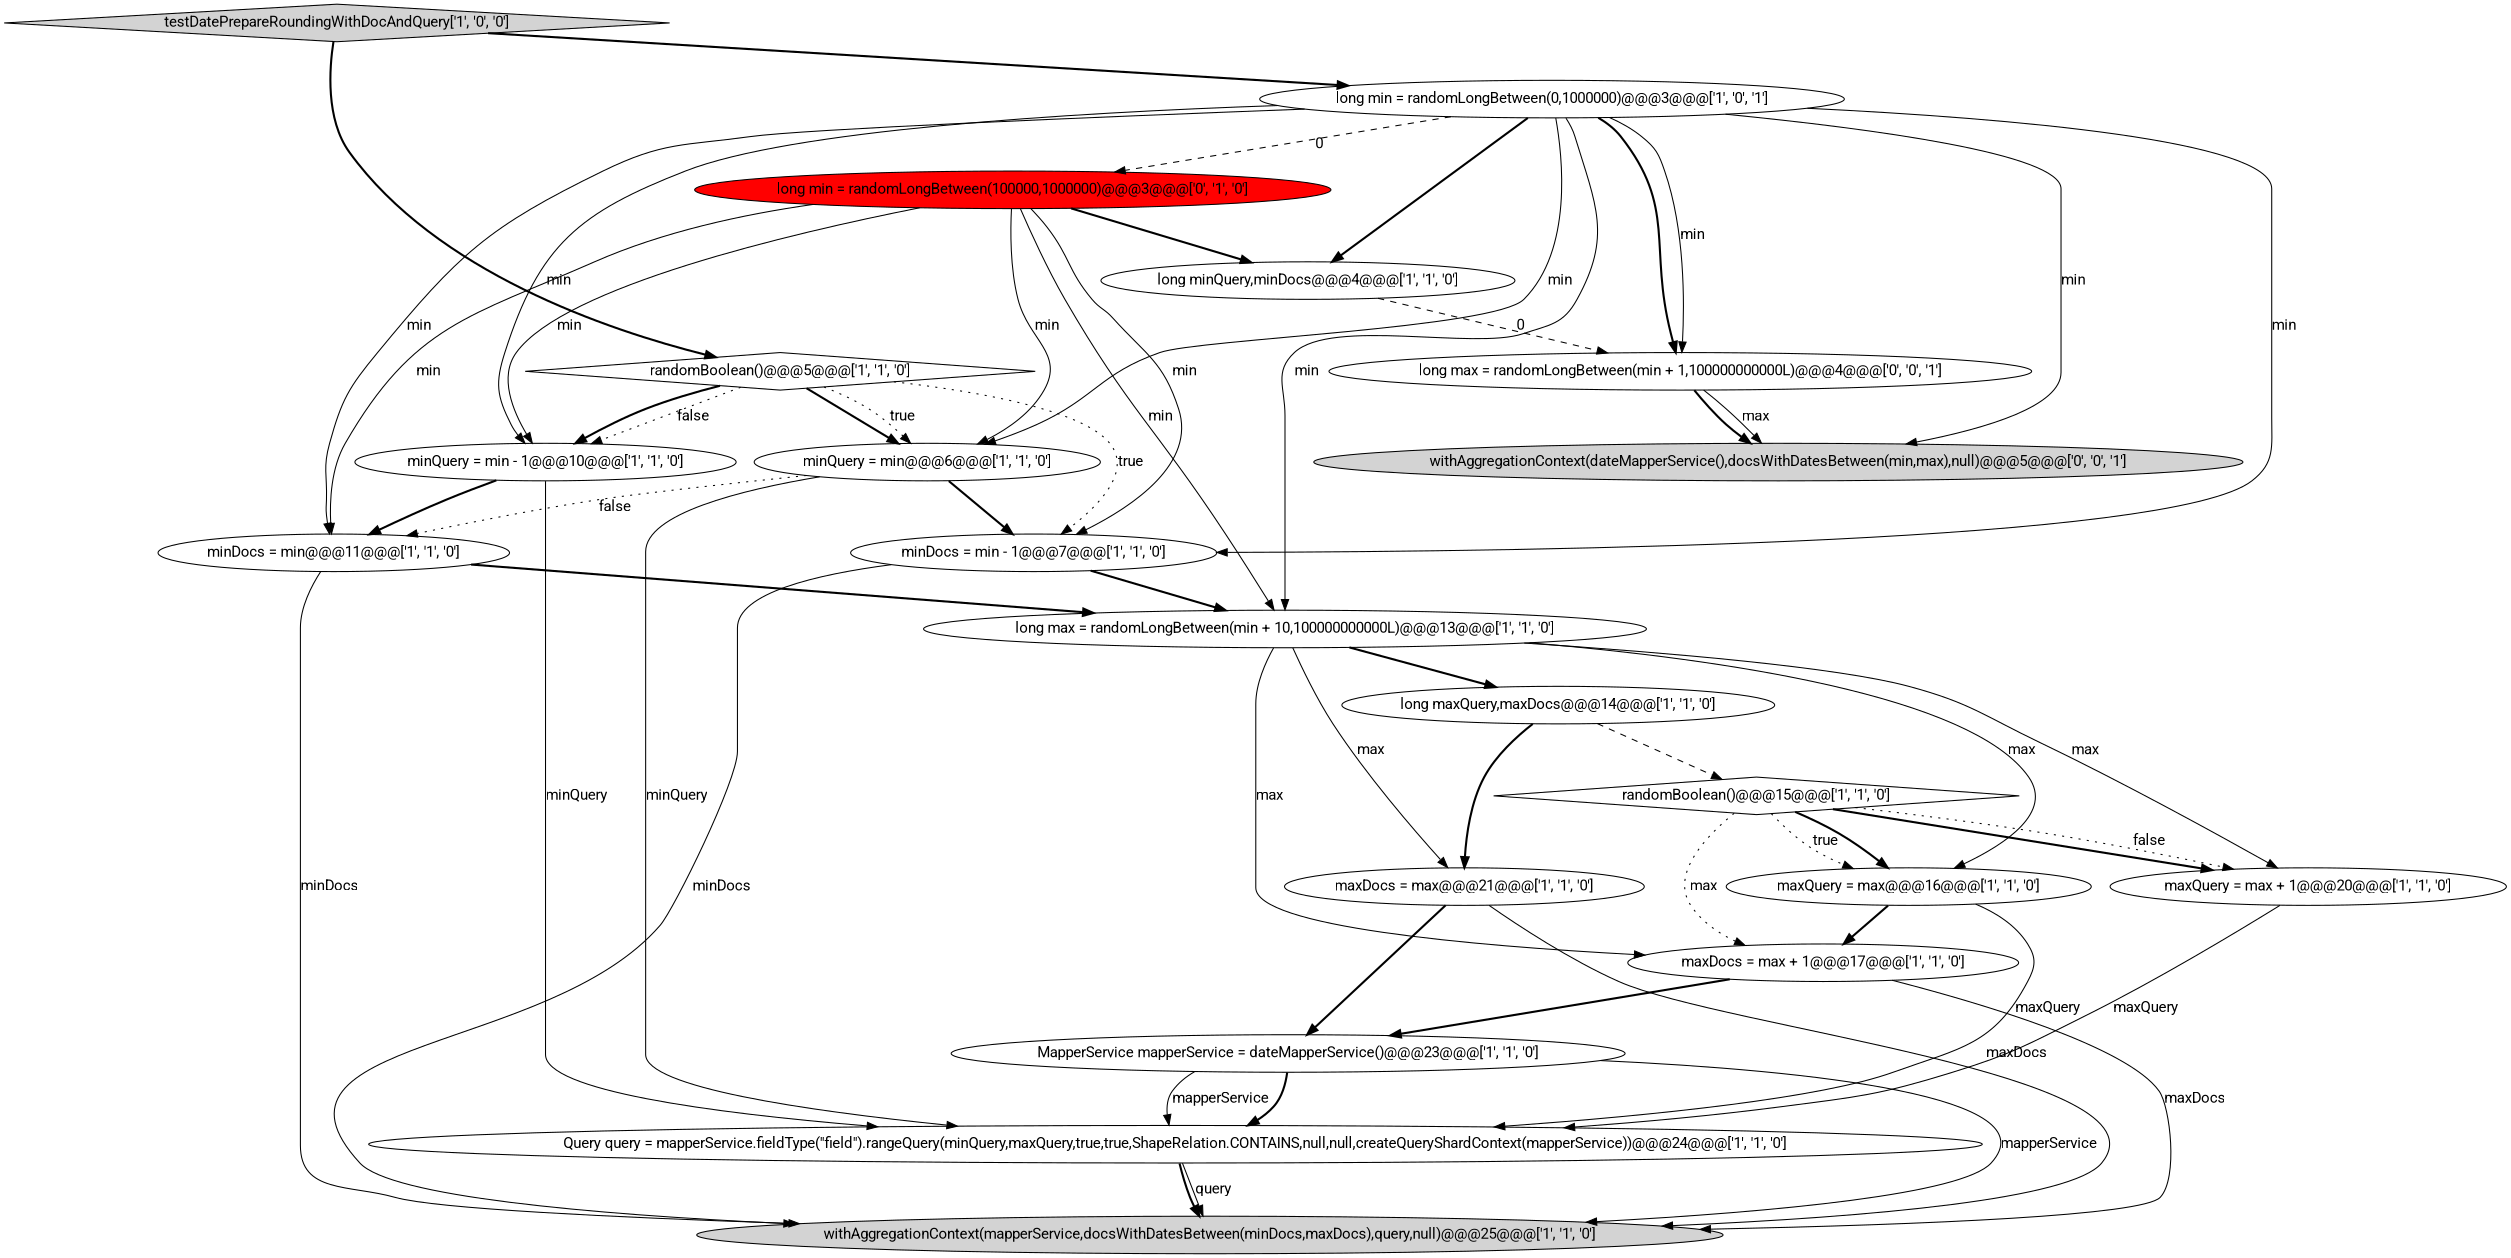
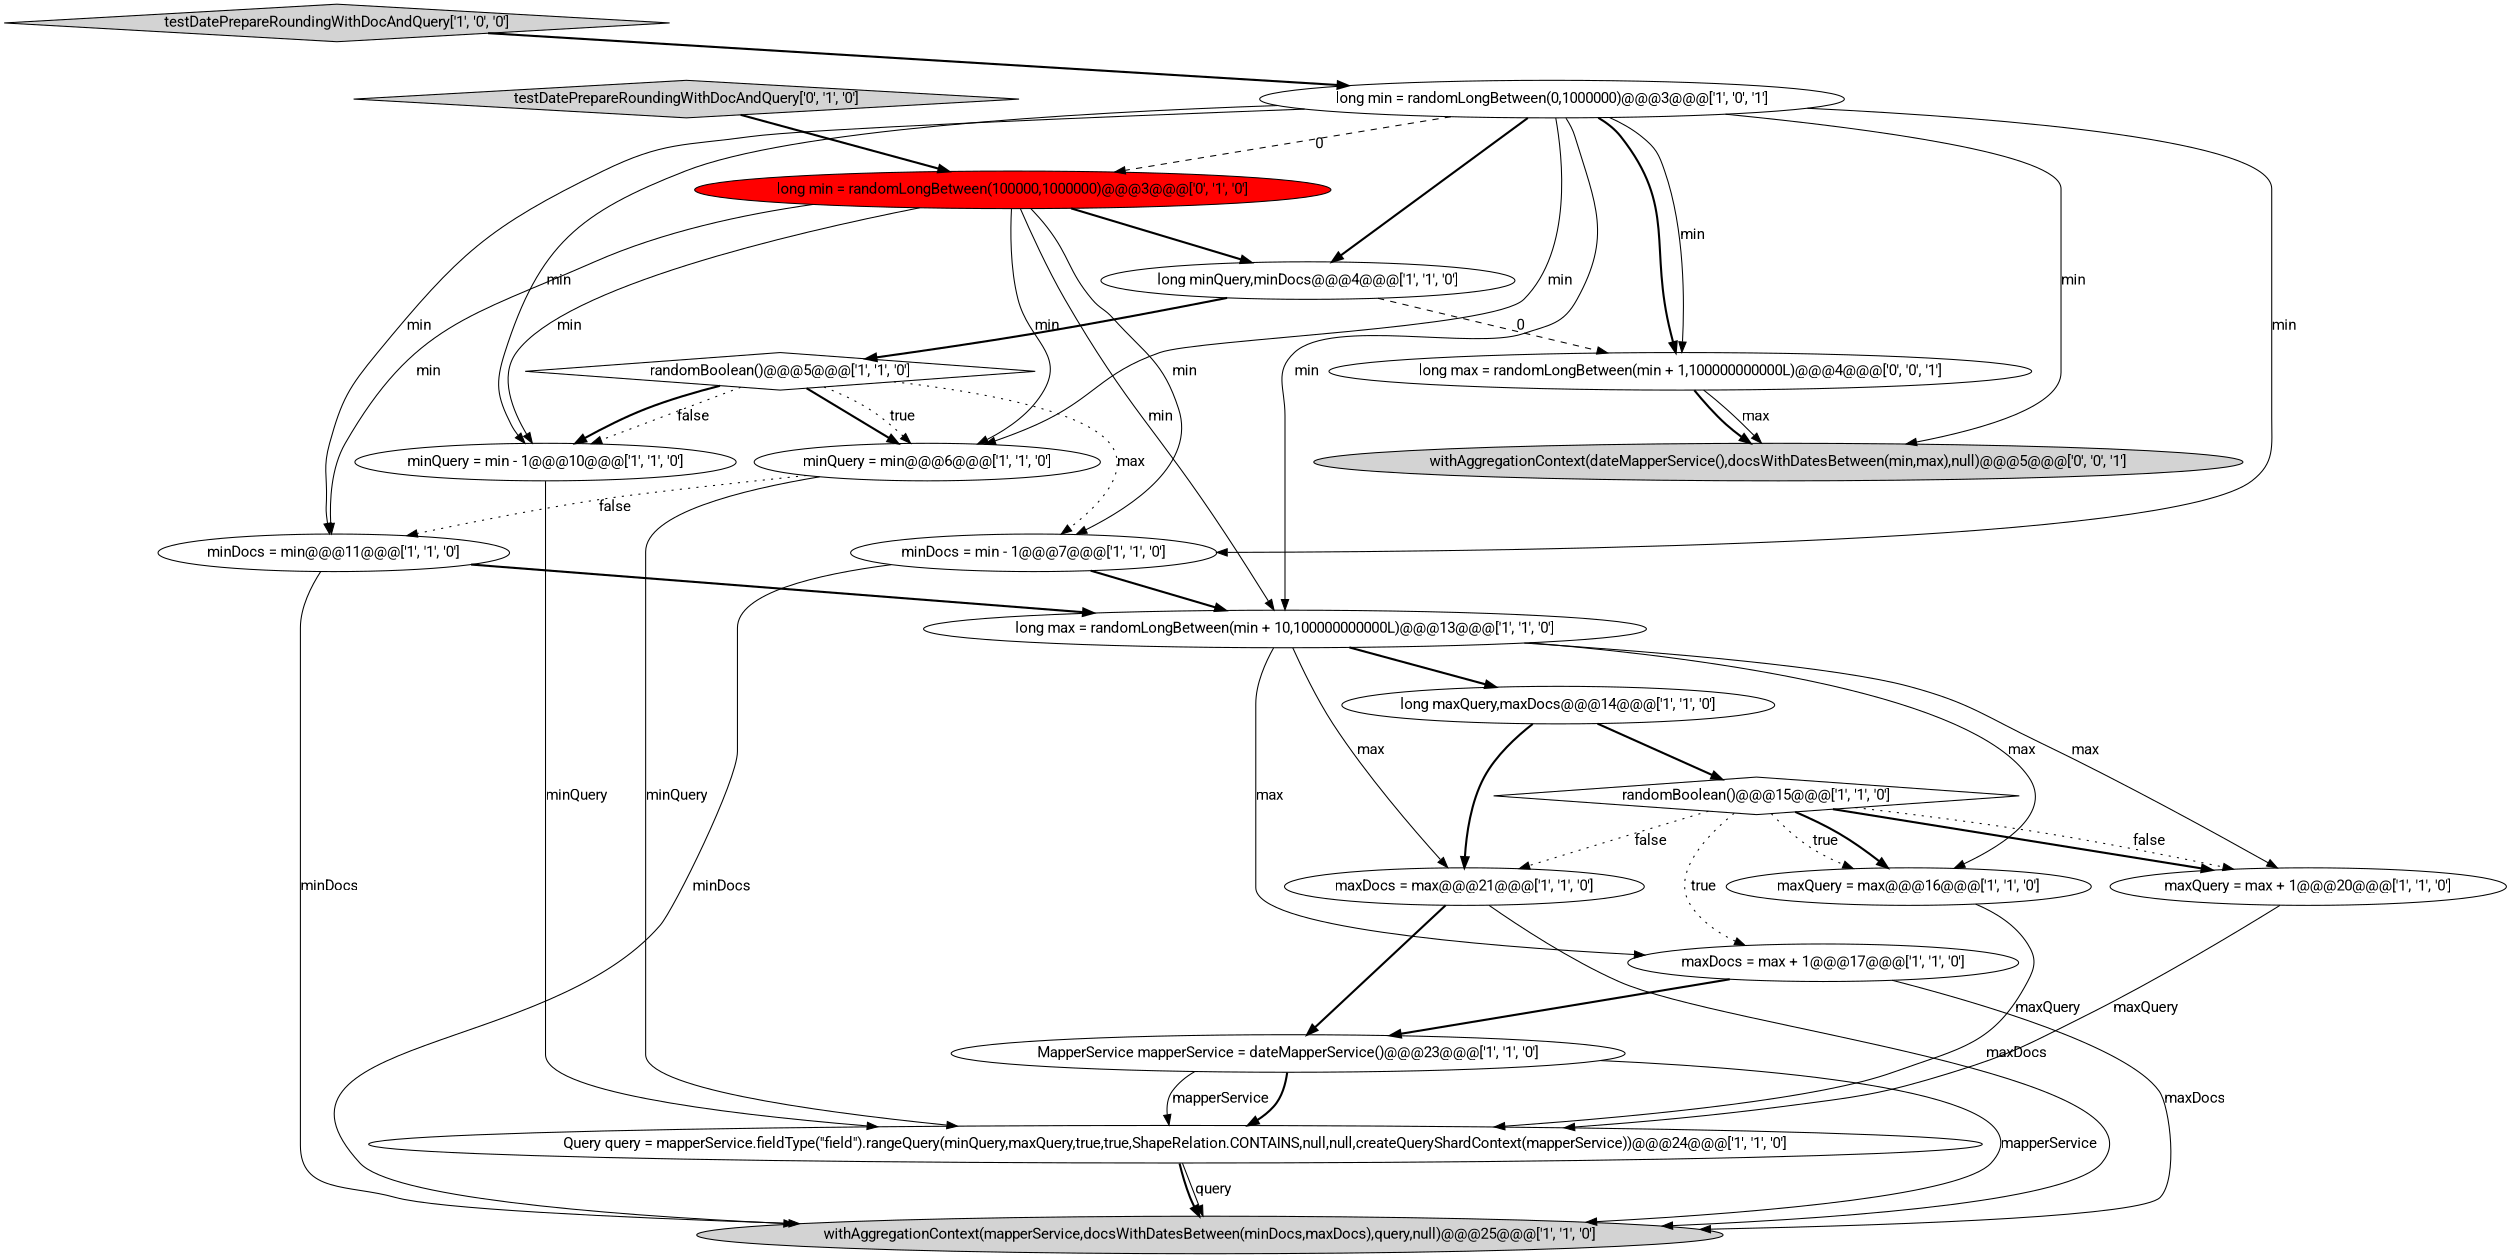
none -> (686, 99)
(450, 246) -> (1052, 330)
(1131, 462) -> (1131, 462)
(437, 504) -> none
(977, 504) -> none
(1655, 749) -> (1655, 749)
none -> (1619, 838)
(1704, 887) -> (1704, 887)
(1870, 921) -> none
